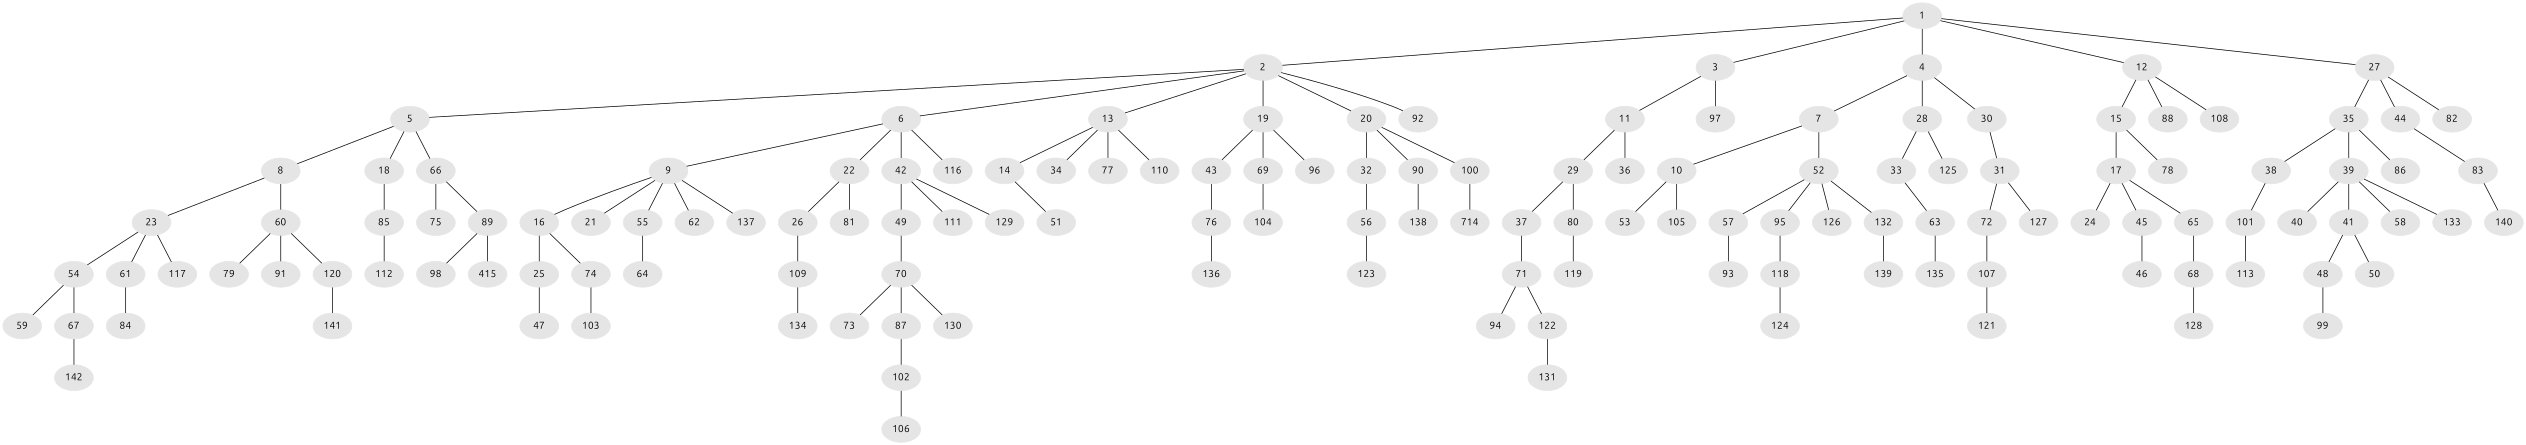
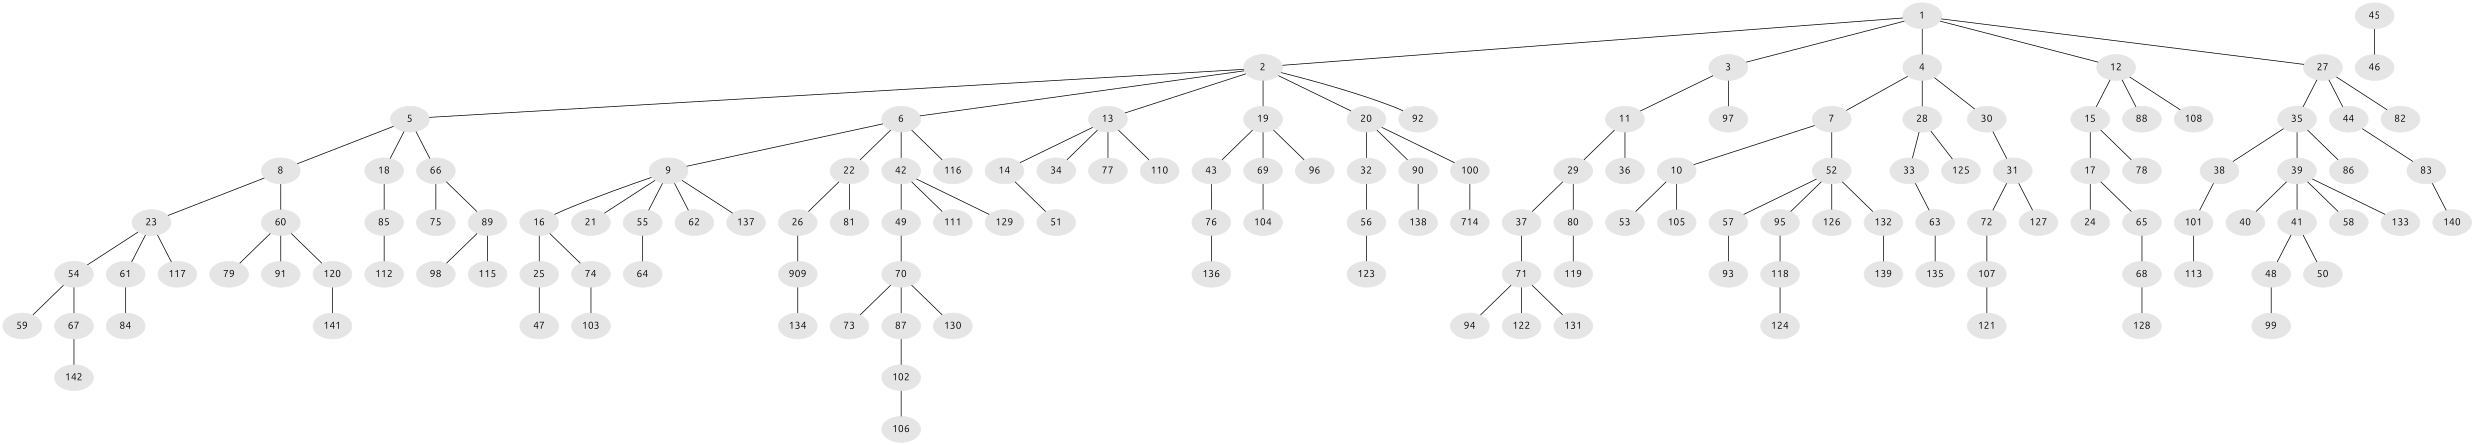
(2129, 197) -> none
(488, 274) -> (488, 274)
(798, 274) -> (798, 274)
(1547, 352) -> (1547, 300)
